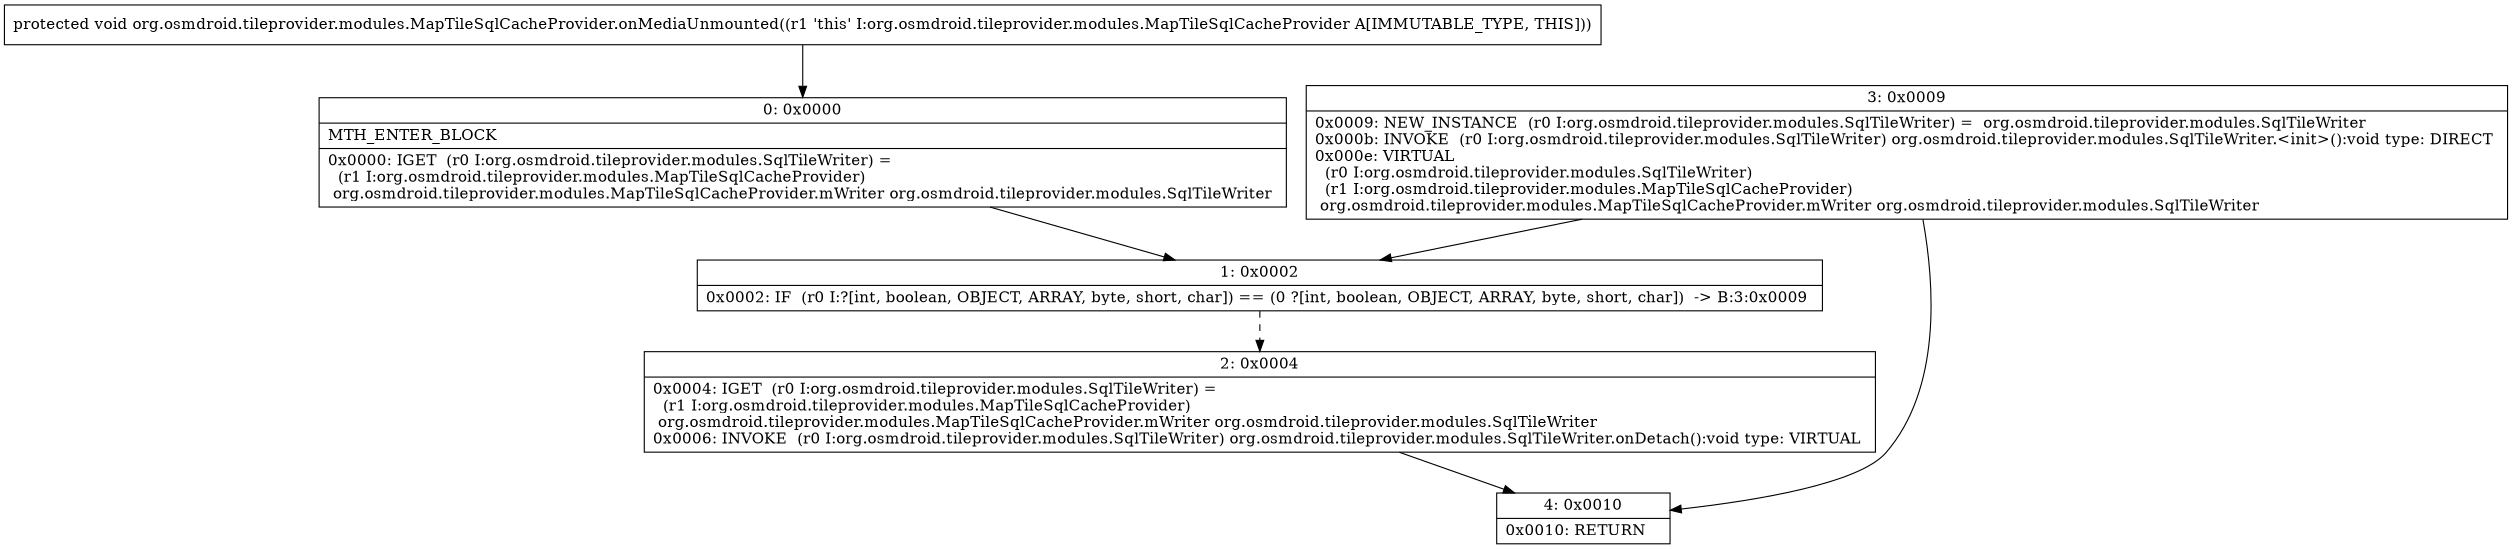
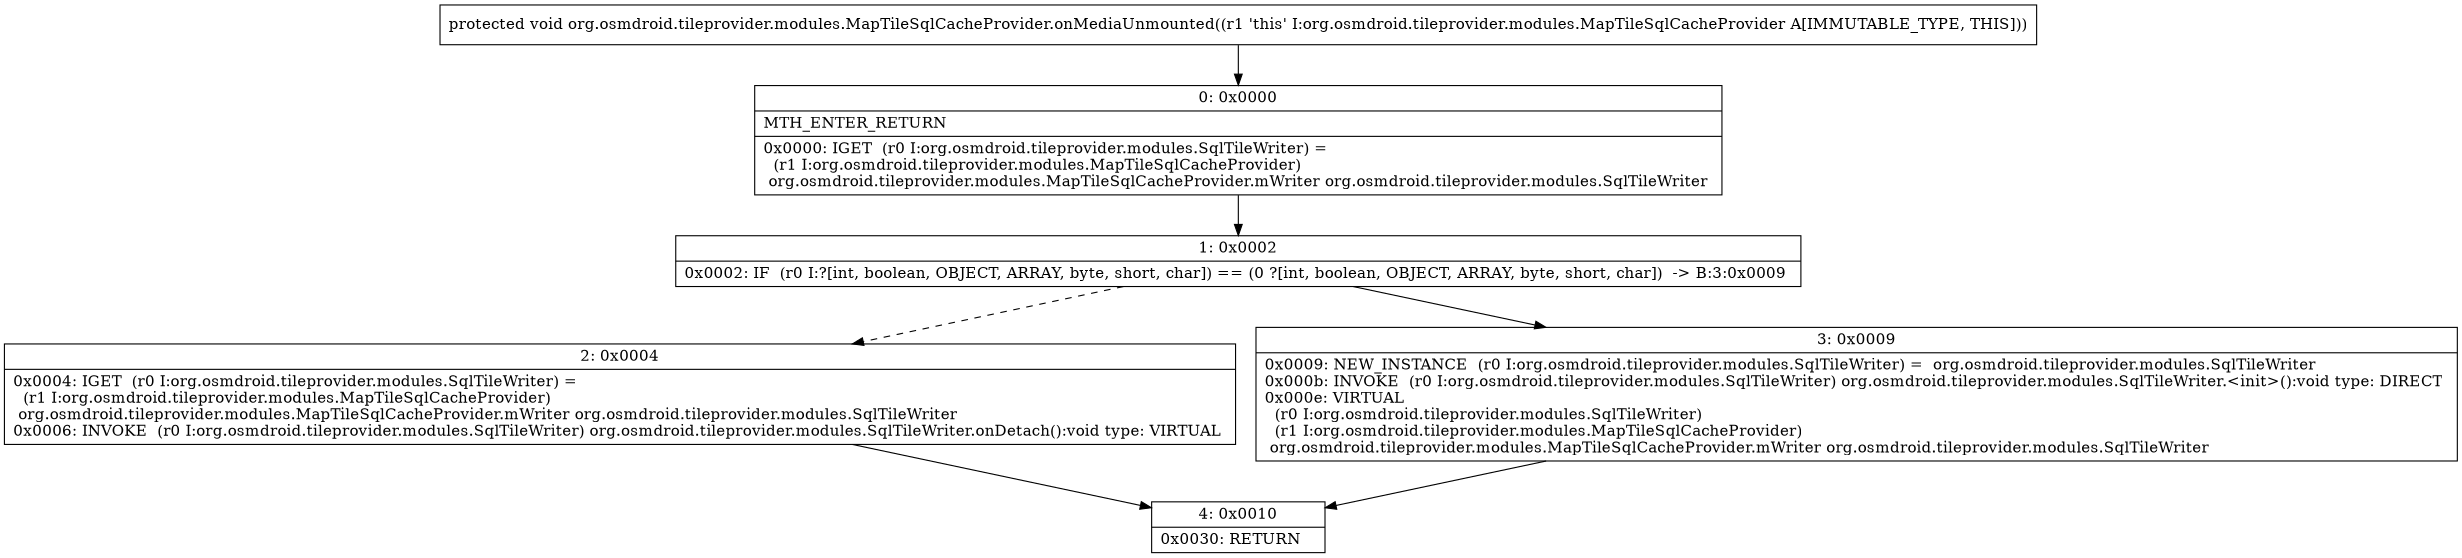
(413, 135) -> (855, 123)
(1487, 238) -> (1444, 306)
(1583, 531) -> (1238, 539)
